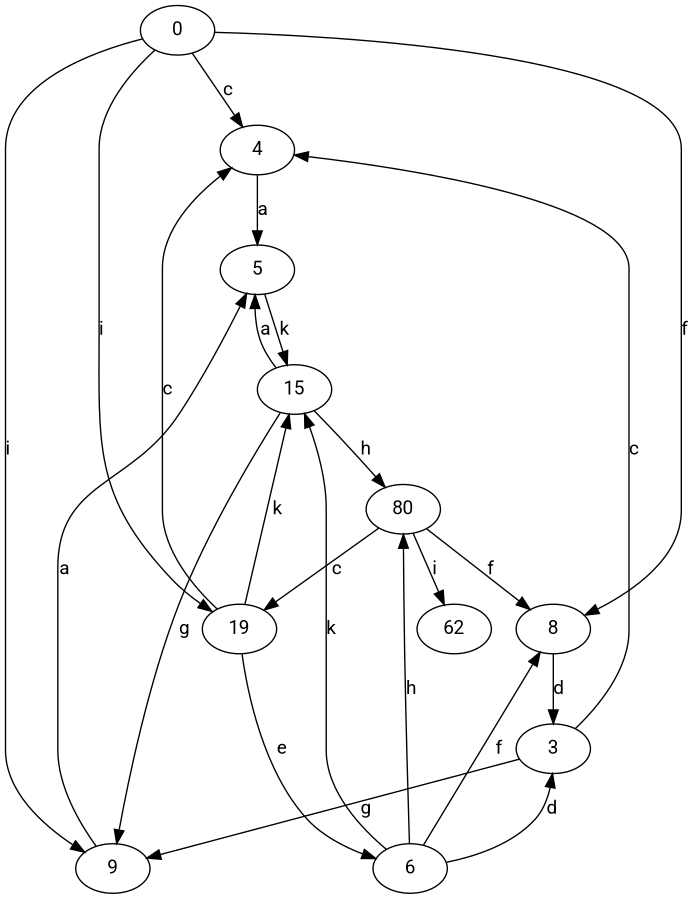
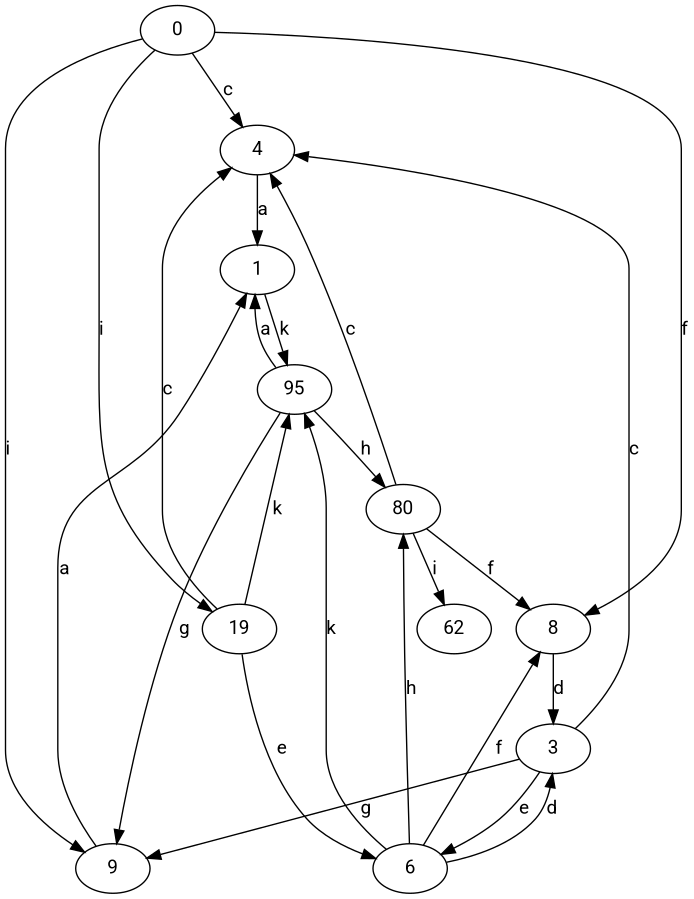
(257, 270) -> (257, 270)
(295, 390) -> (295, 390)
(335, 560) -> (343, 333)
none -> (502, 817)
